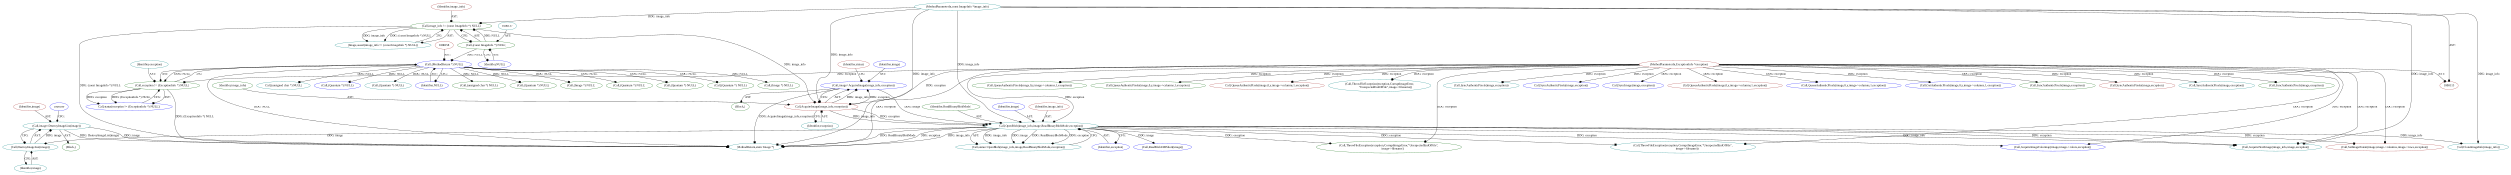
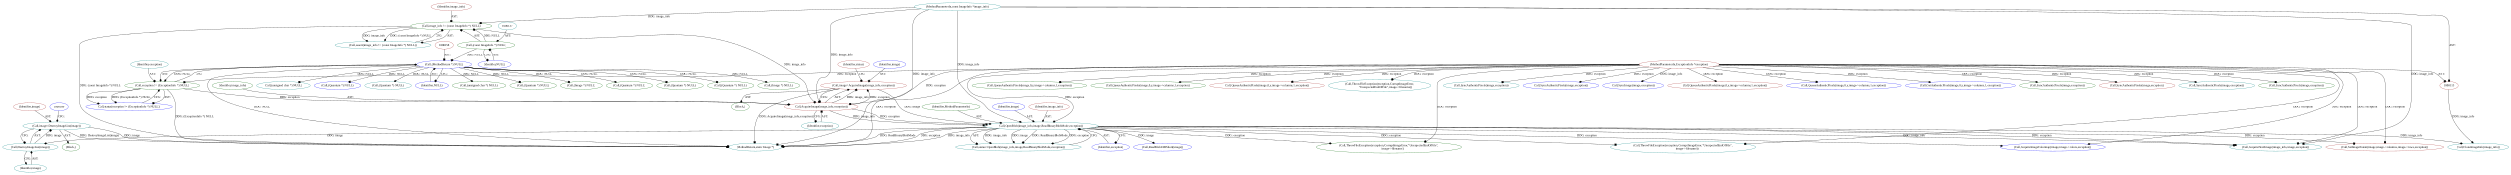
(1800, 9) -> (2453, 119)
(2047, 12) -> (1926, 11)
(461, 37) -> none
(383, 45) -> (383, 45)
(1671, 74) -> (1671, 74)
(864, 86) -> (864, 86)
none -> (410, 102)
(951, 107) -> (951, 107)
